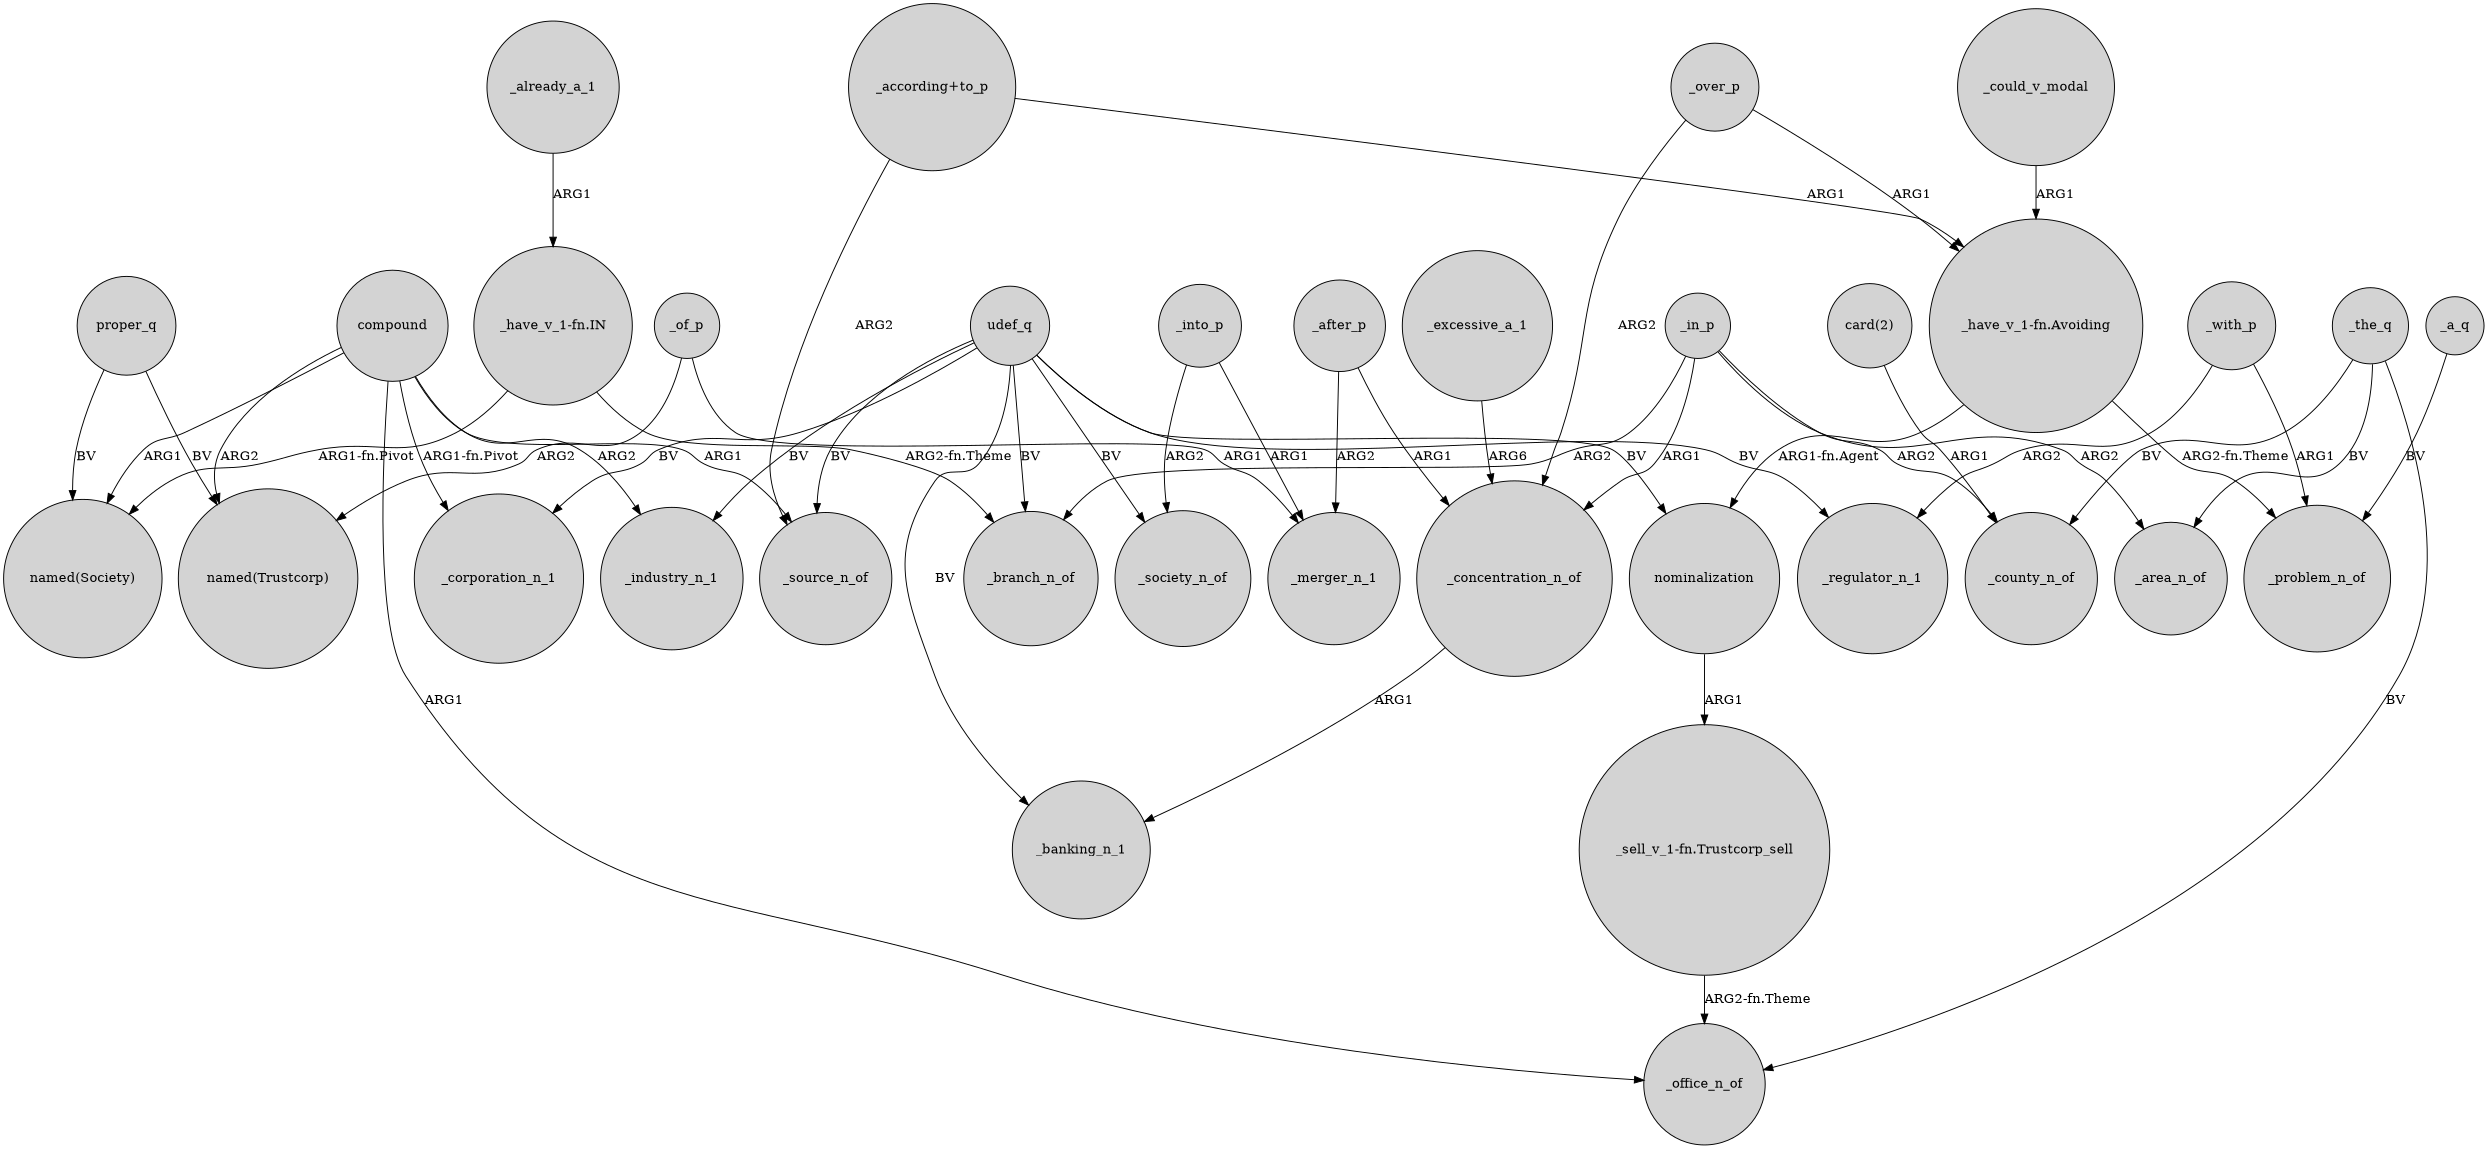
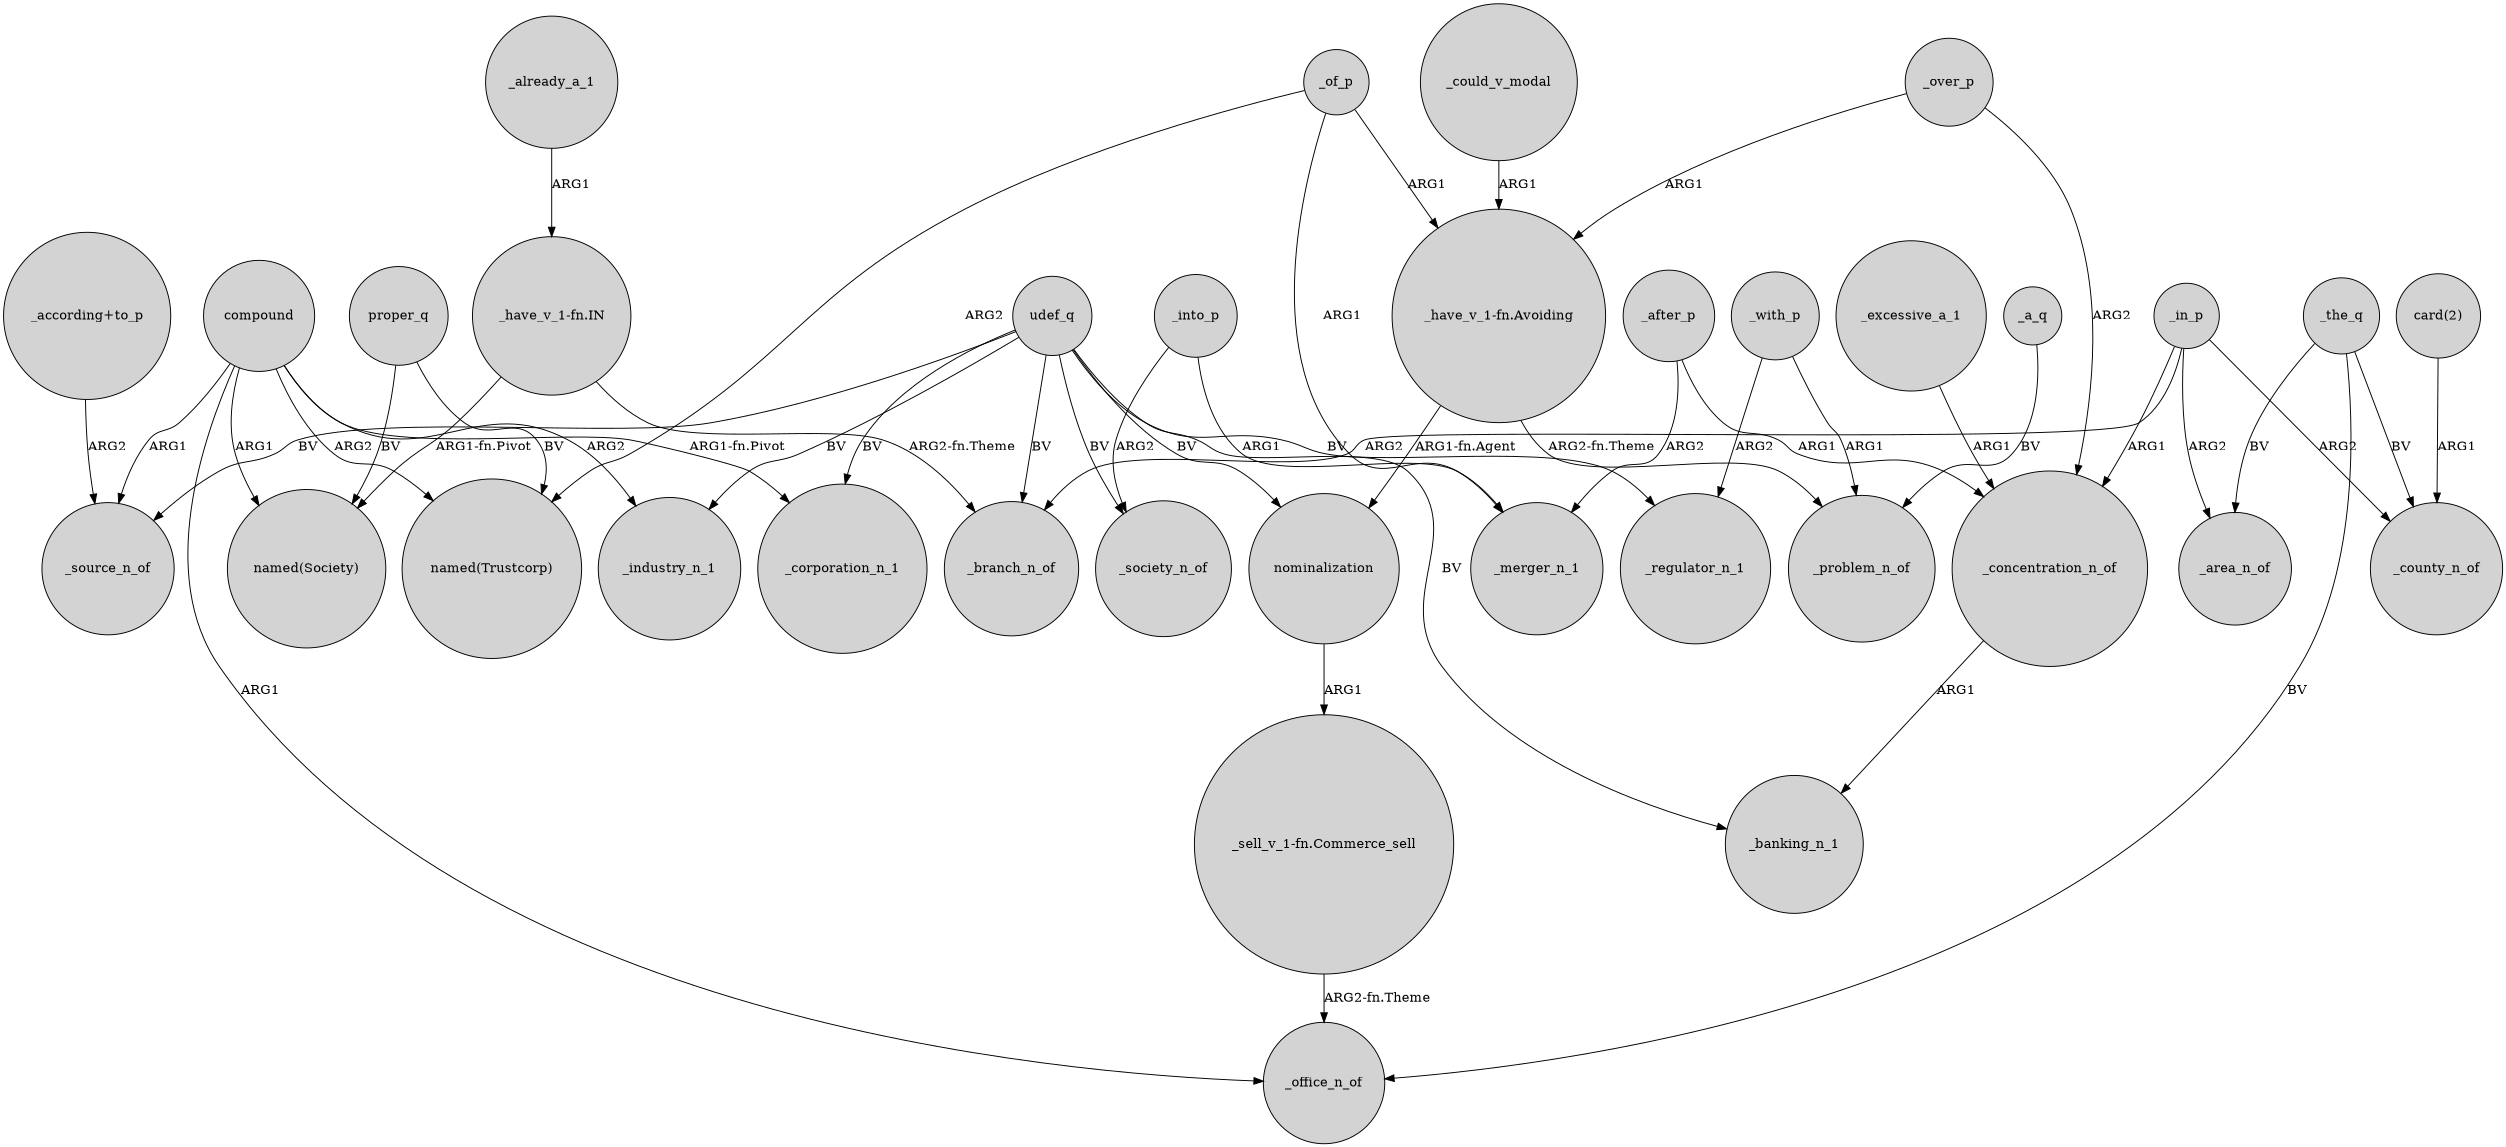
(1489, 158) -> (1394, 165)
(1508, 457) -> (1992, 447)
(1704, 850) -> (1324, 844)
